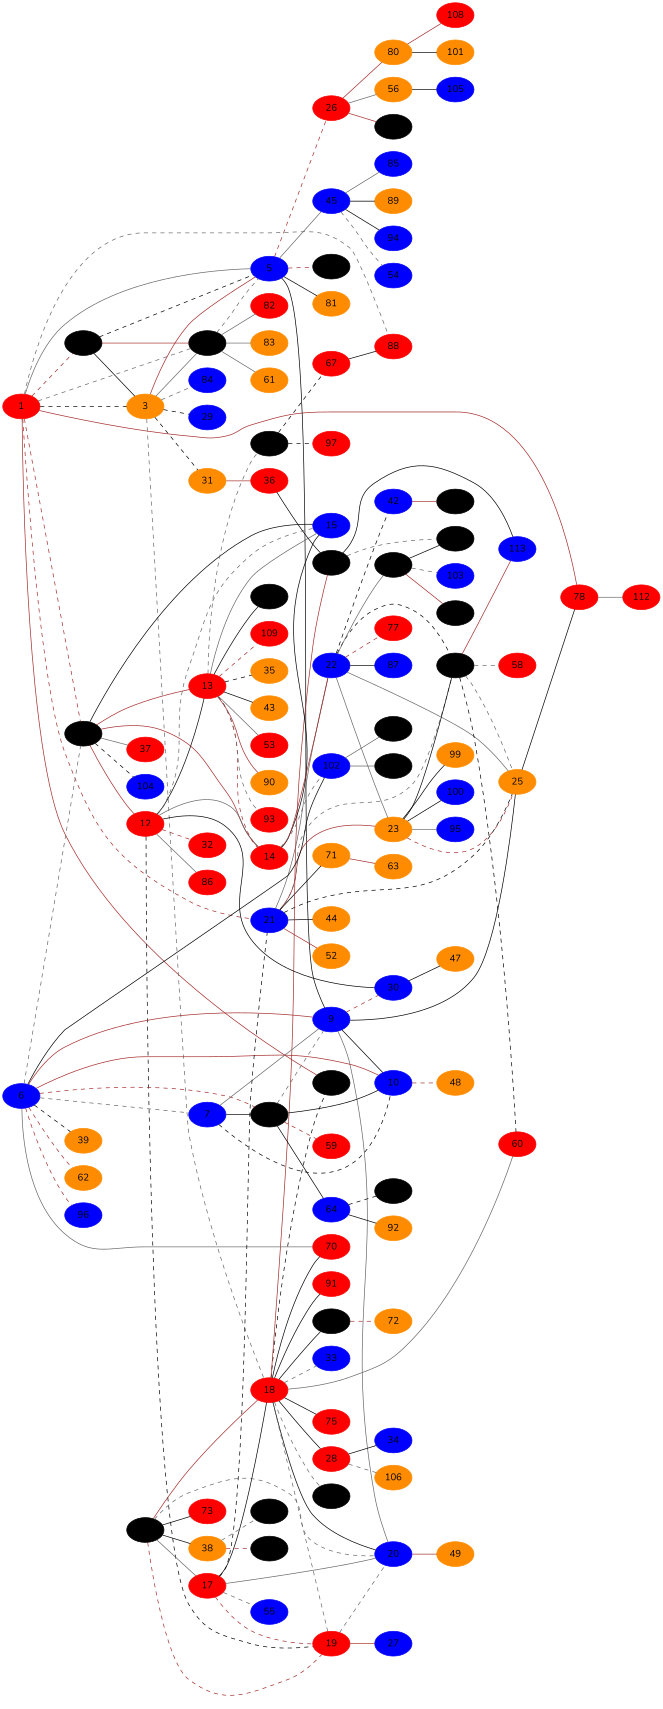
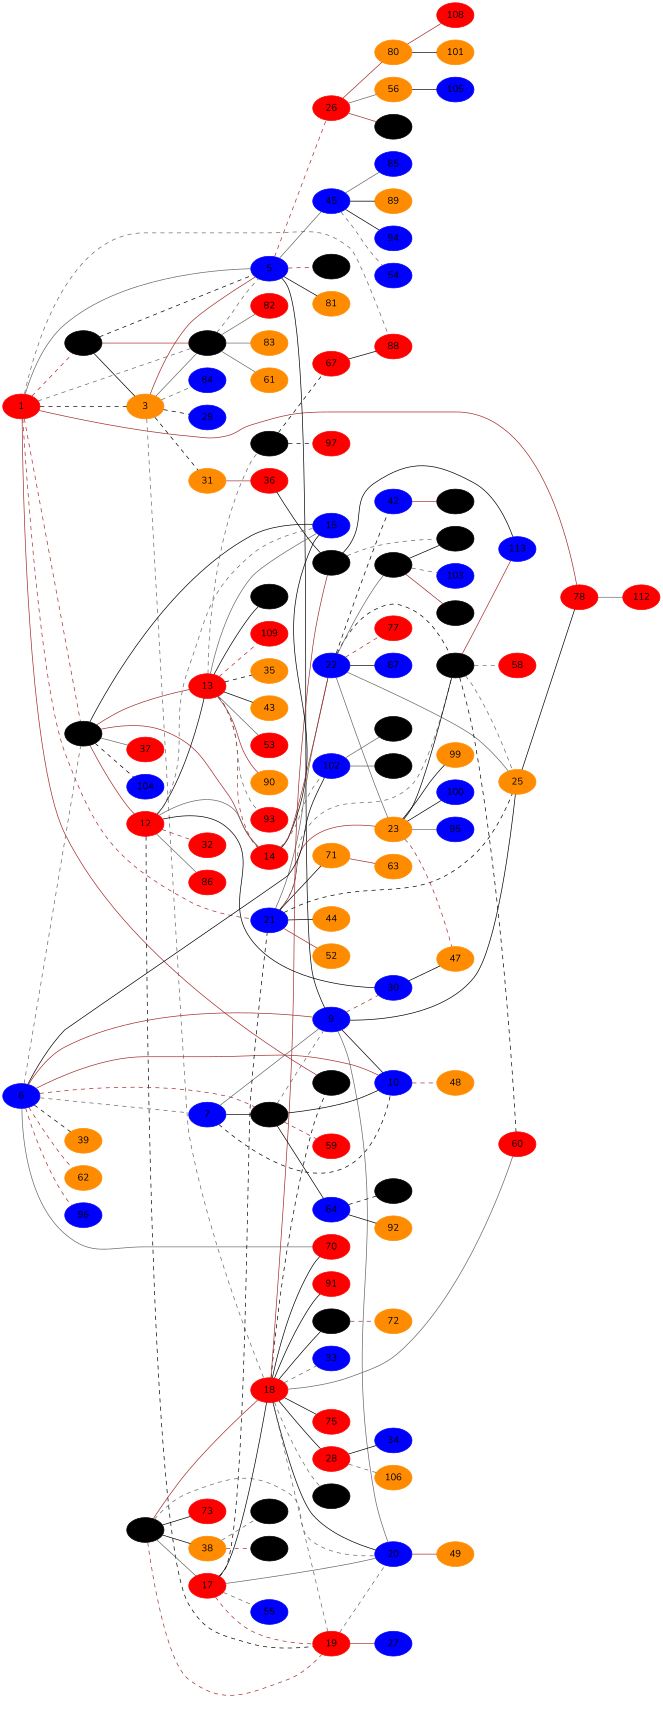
(473, 848) -> (433, 891)
